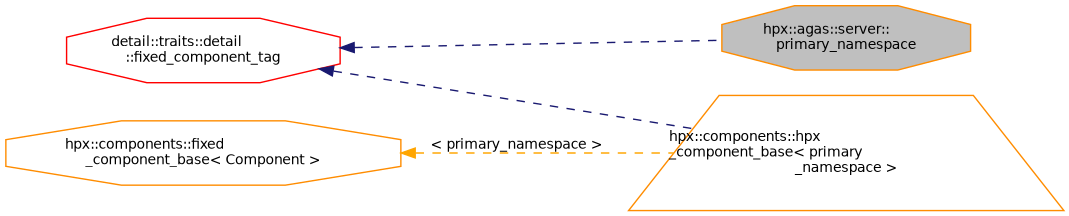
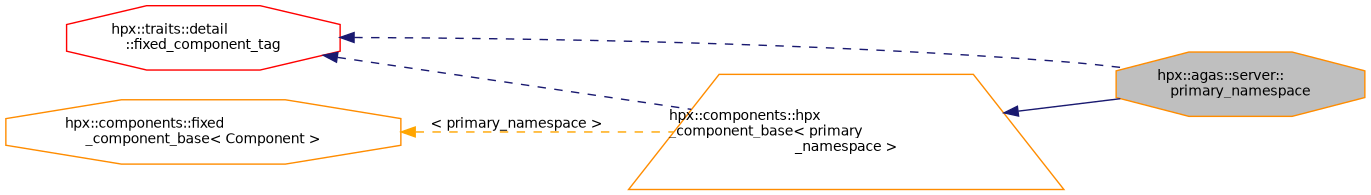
(203, 50) -> (203, 38)
none -> (1069, 105)
